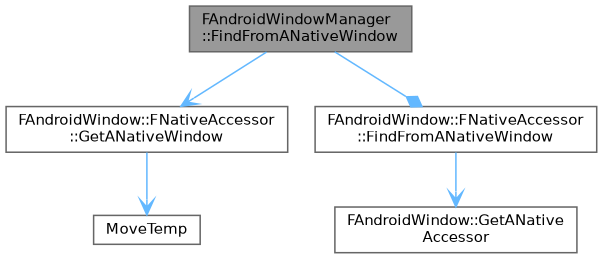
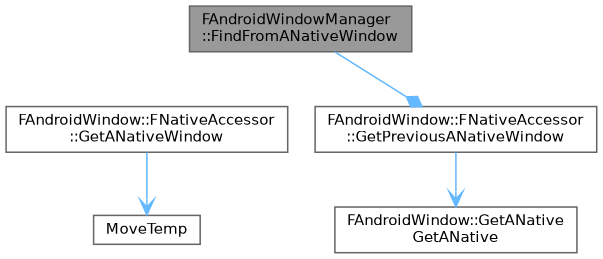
(230, 75) -> none
(456, 129) -> (456, 129)
(456, 230) -> (456, 230)
